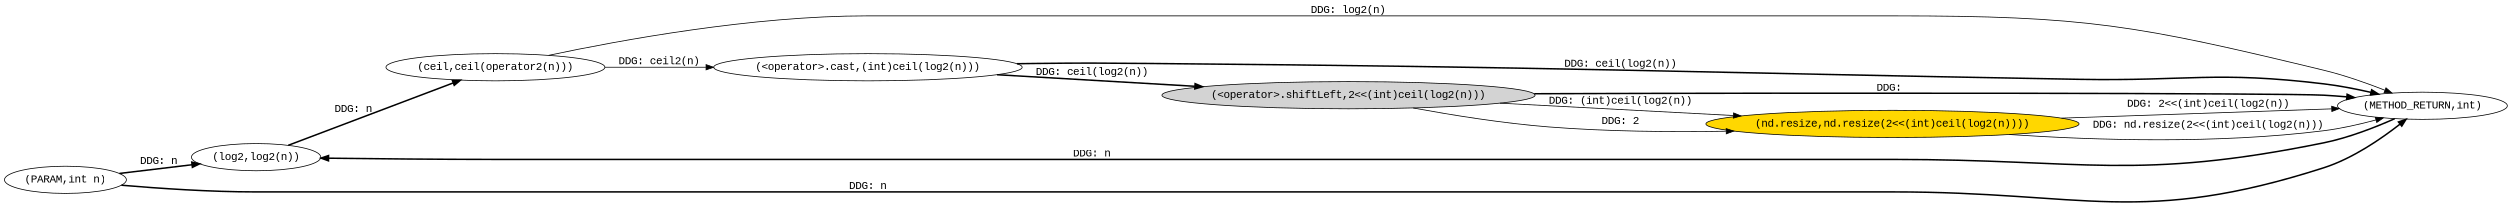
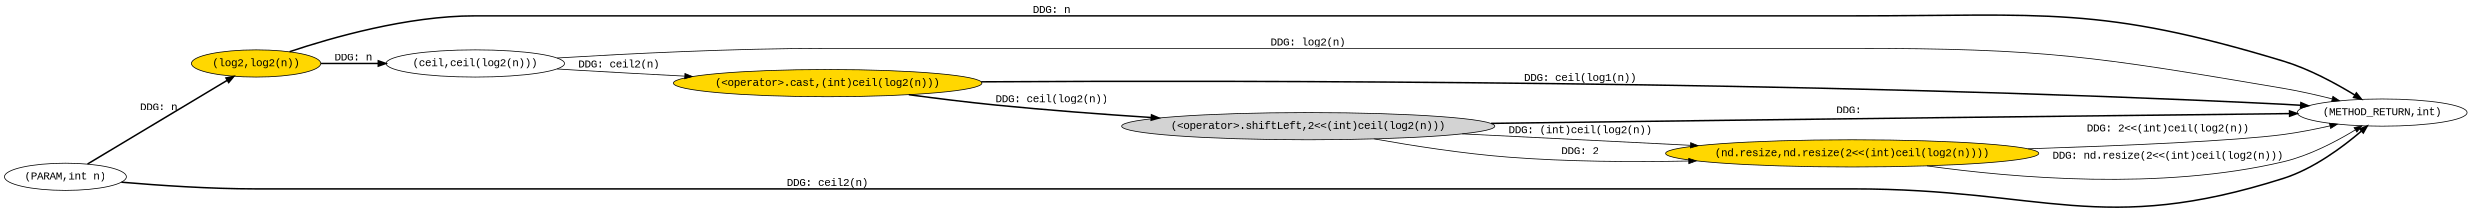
(1621, 64) -> (1580, 78)
(495, 67) -> (475, 63)
(868, 67) -> (828, 83)
(256, 157) -> (256, 63)
(1365, 159) -> (1326, 16)
(868, 186) -> (828, 183)
